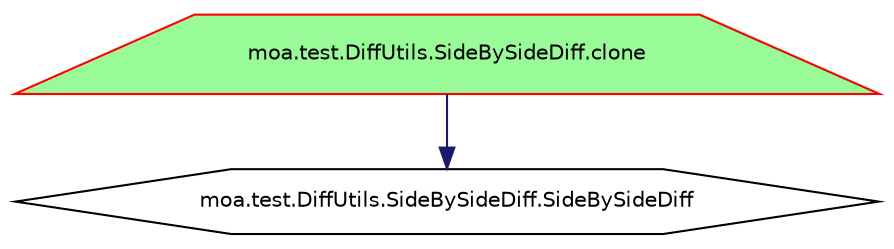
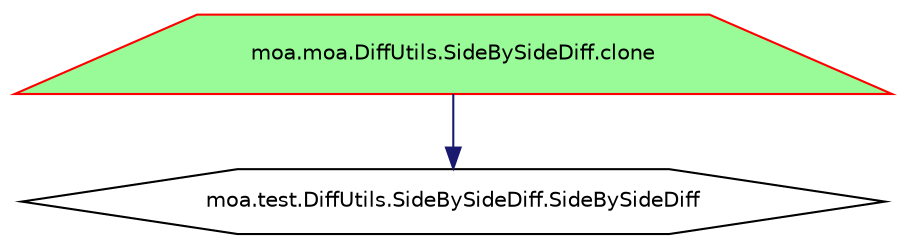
(447, 54) -> (453, 54)
